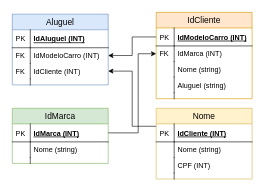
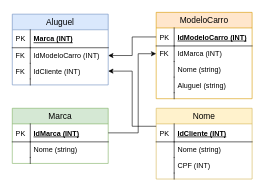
(204, 21) -> (204, 21)
(61, 39) -> (55, 39)
(60, 117) -> (60, 117)
